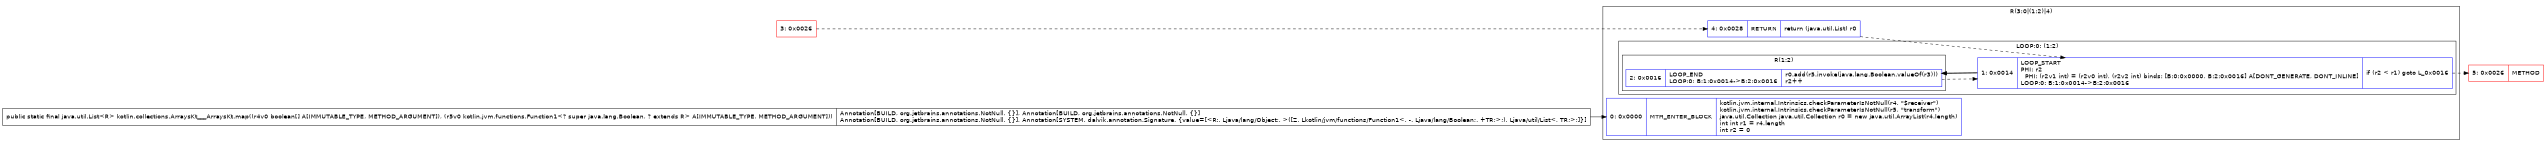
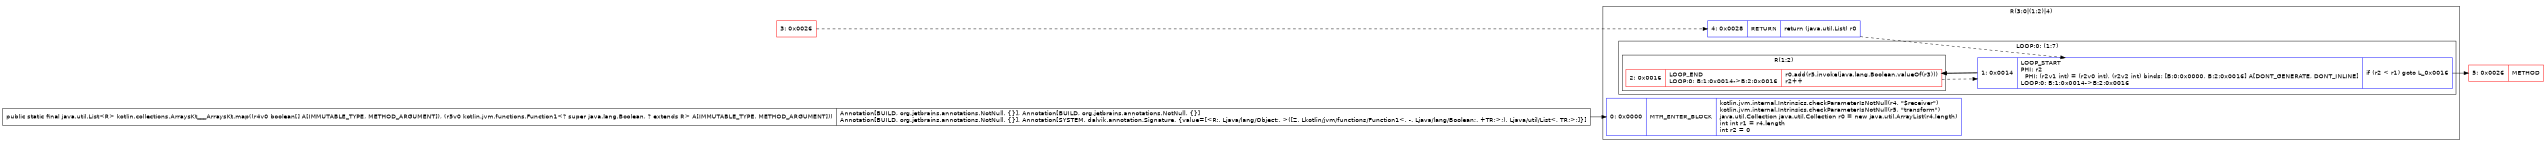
(2037, 46) -> (2037, 46)
(2458, 73) -> (2458, 73)
(1784, 78) -> (1784, 78)
